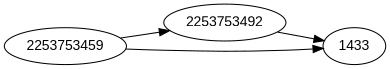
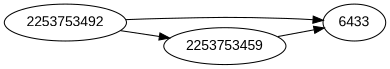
(140, 35) -> (140, 34)
(354, 46) -> (354, 23)
